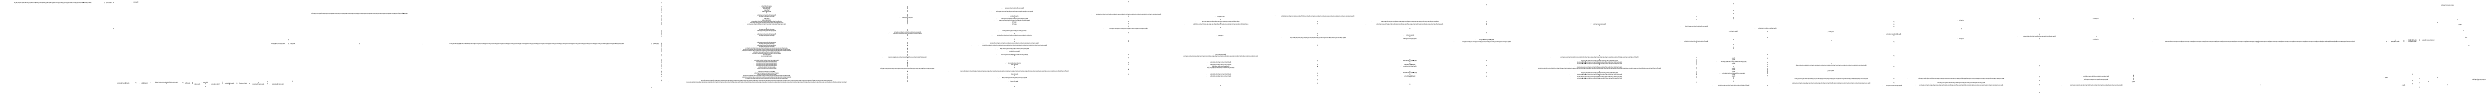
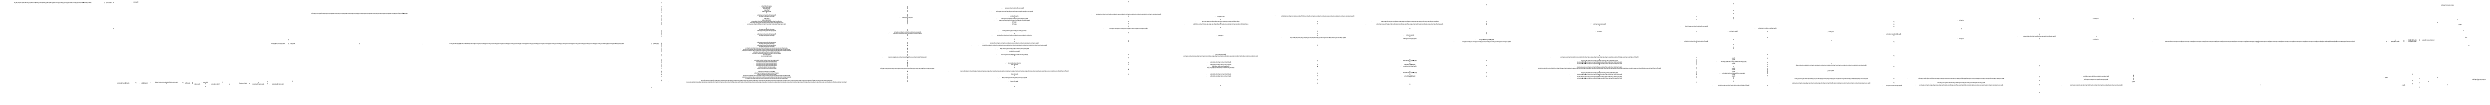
none -> (1599, 32)
(229, 83) -> none
